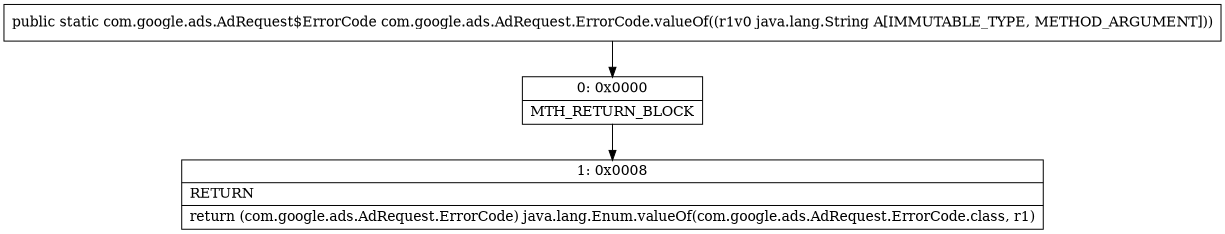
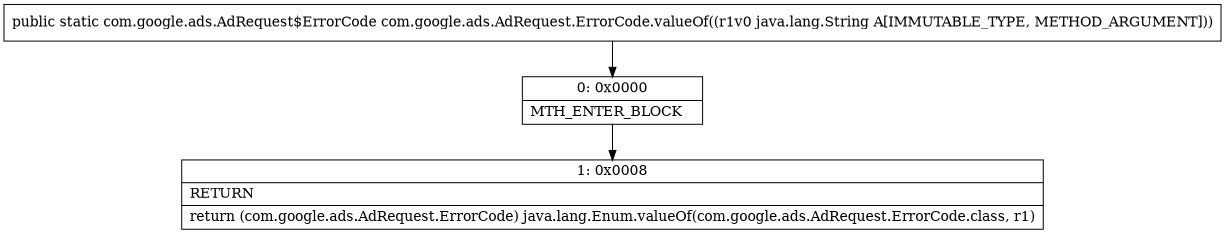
(612, 112) -> (607, 112)
